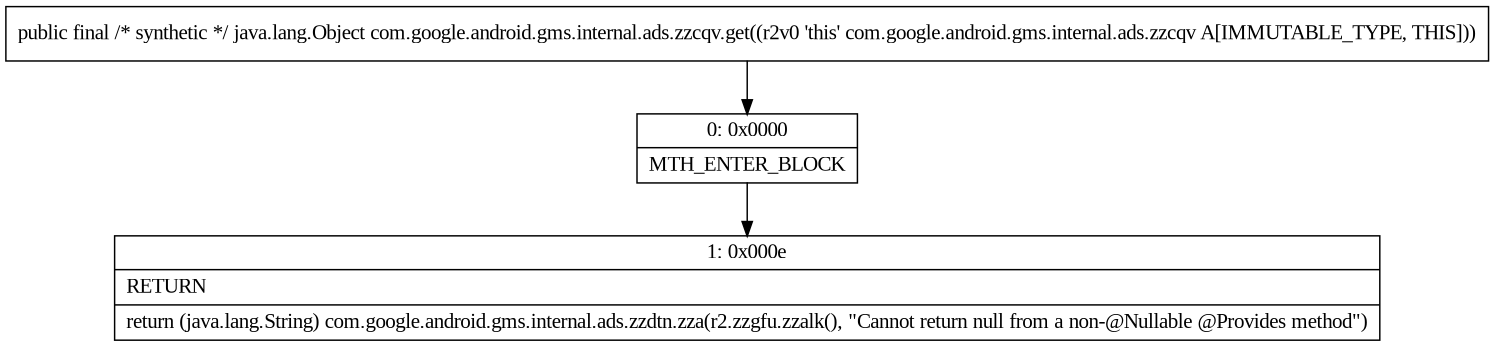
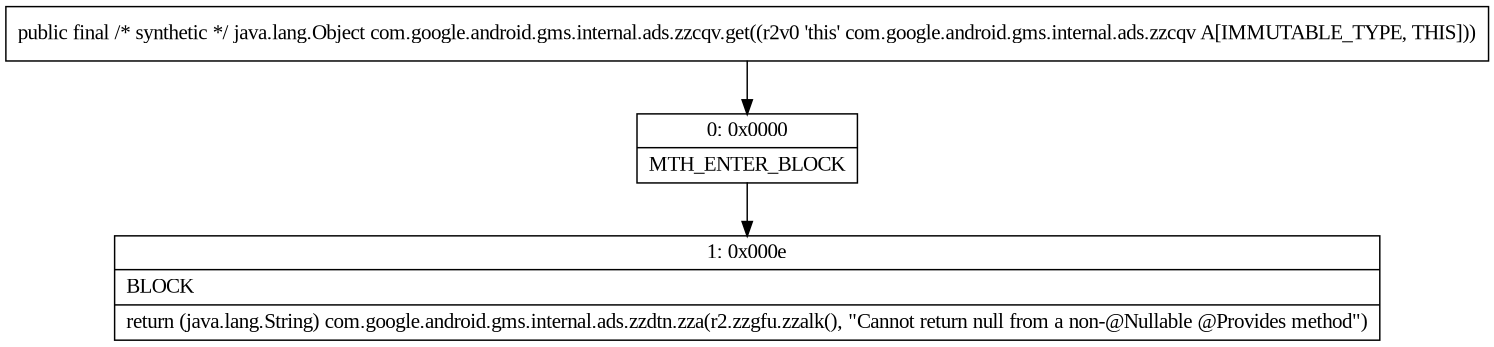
(167, 287) -> (160, 287)
